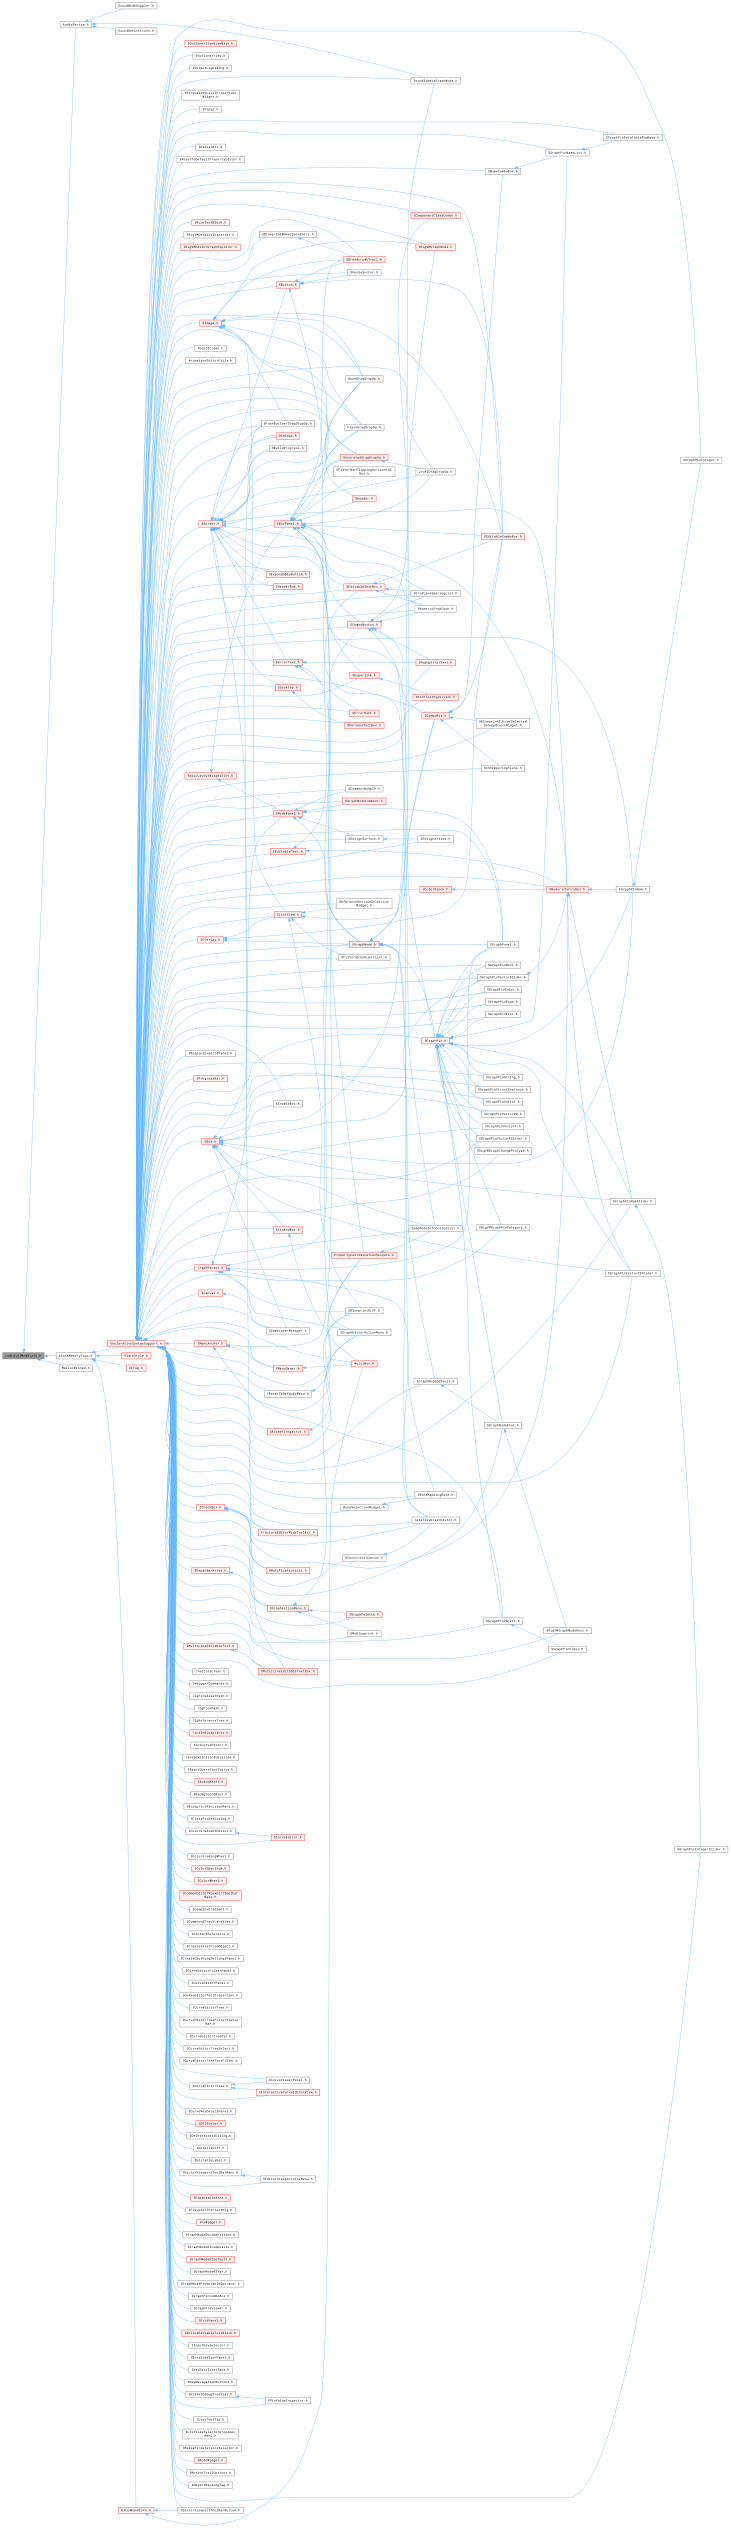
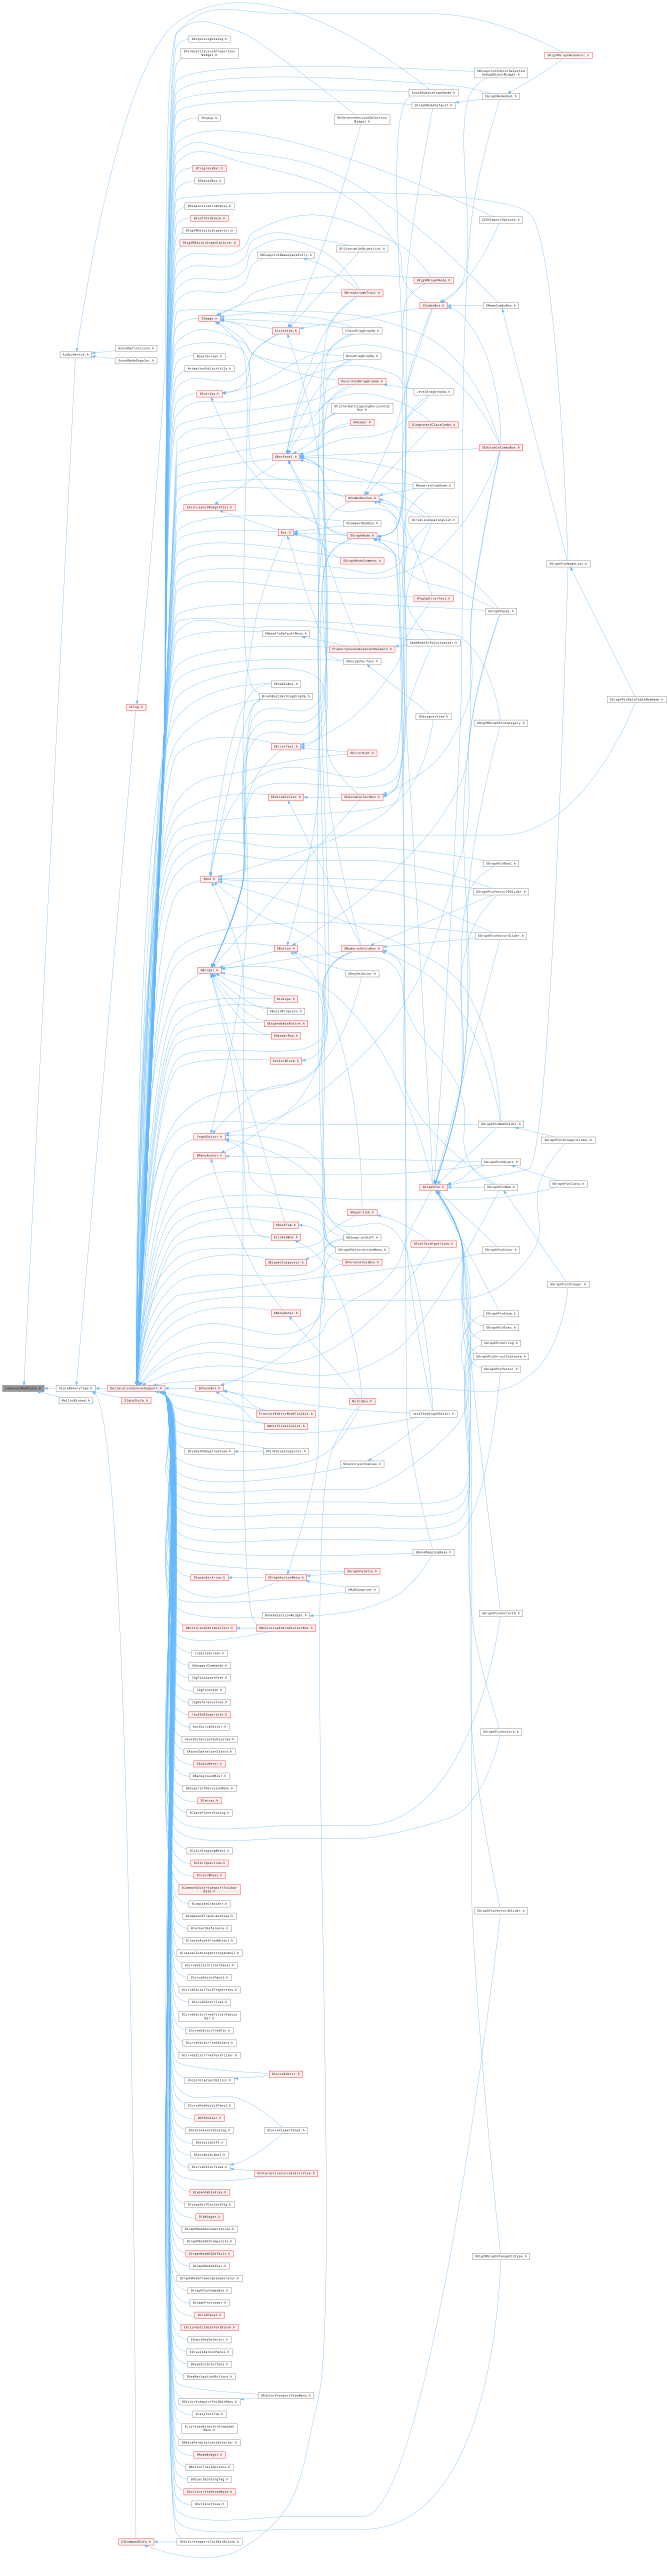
(211, 159) -> none
(288, 814) -> (286, 533)
(555, 936) -> (431, 942)
(159, 988) -> (166, 262)
(288, 1331) -> none
